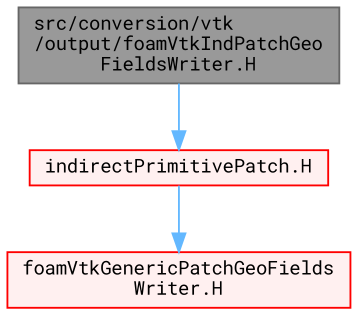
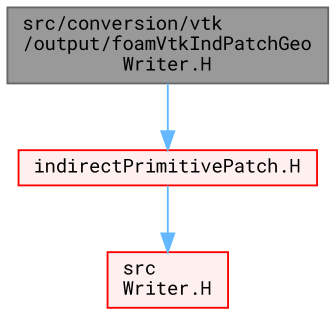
(179, 45) -> (168, 45)
(179, 280) -> (168, 280)
